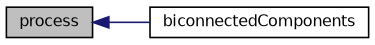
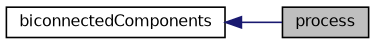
(129, 22) -> (262, 22)
